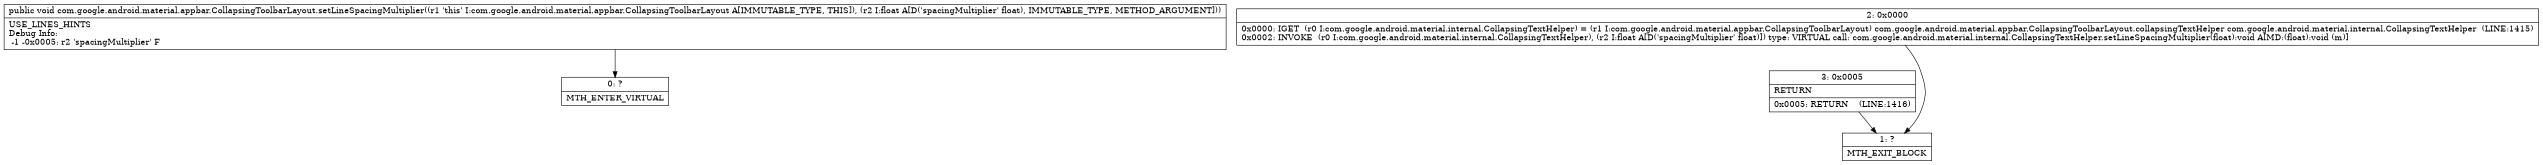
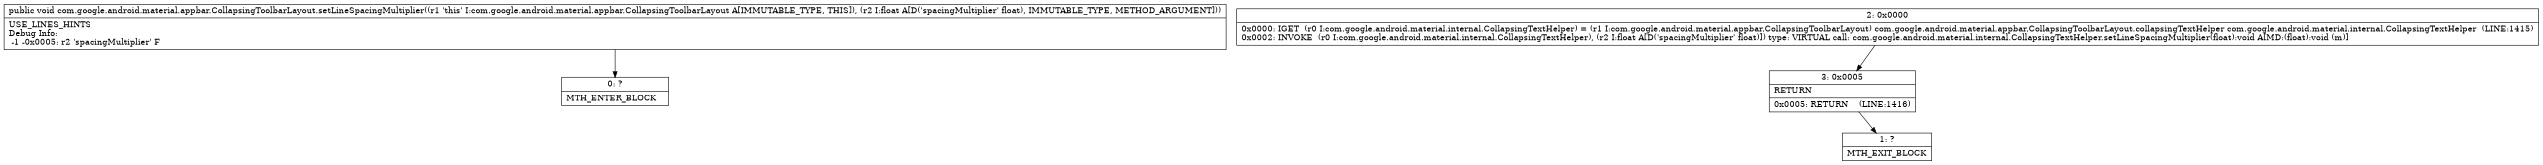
(1925, 87) -> (1868, 56)
(615, 98) -> (612, 98)
